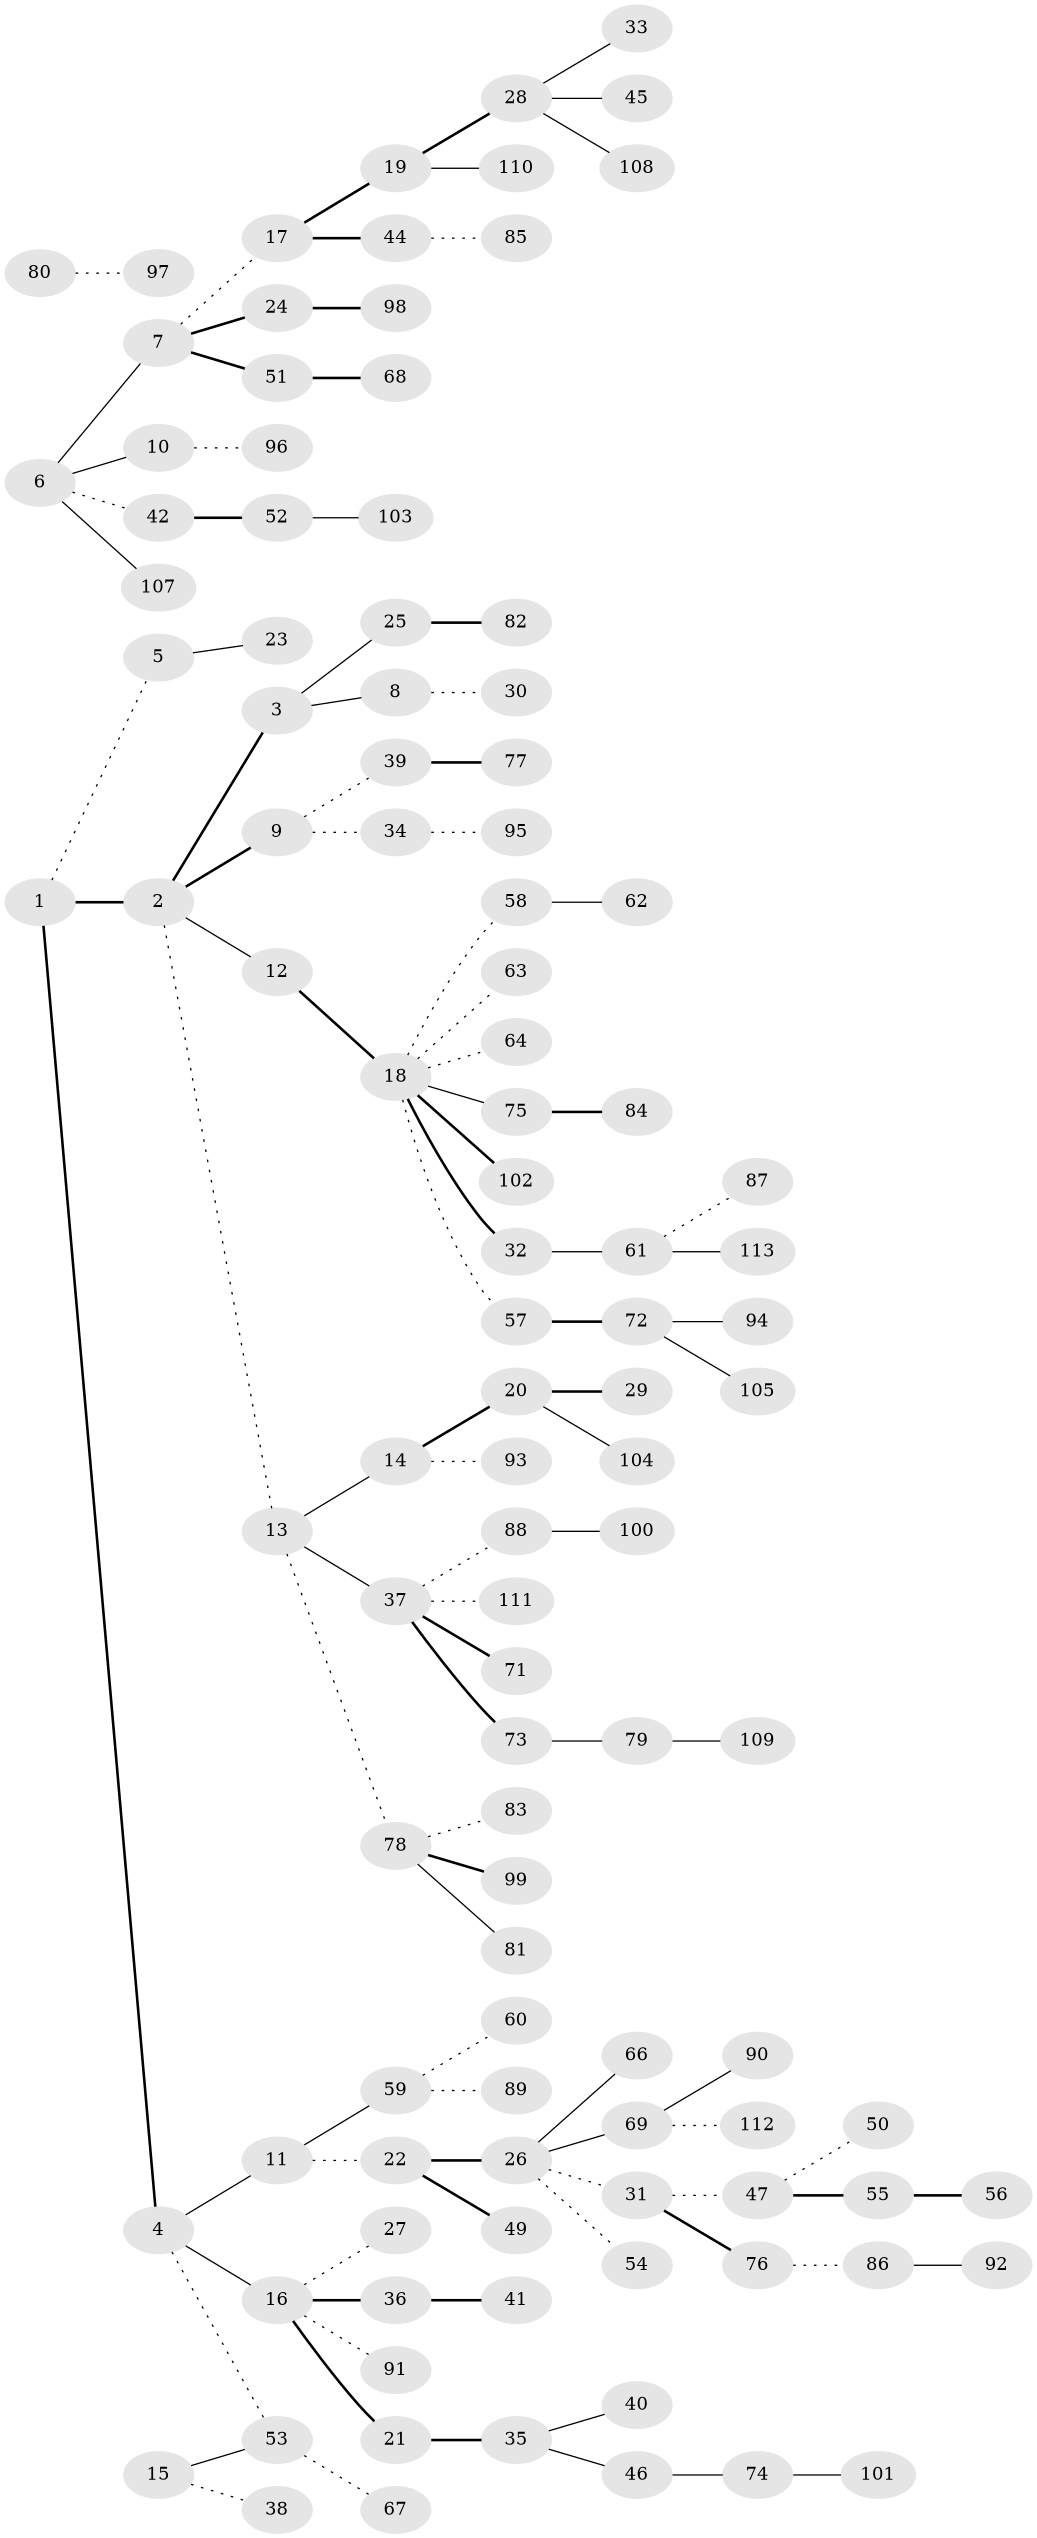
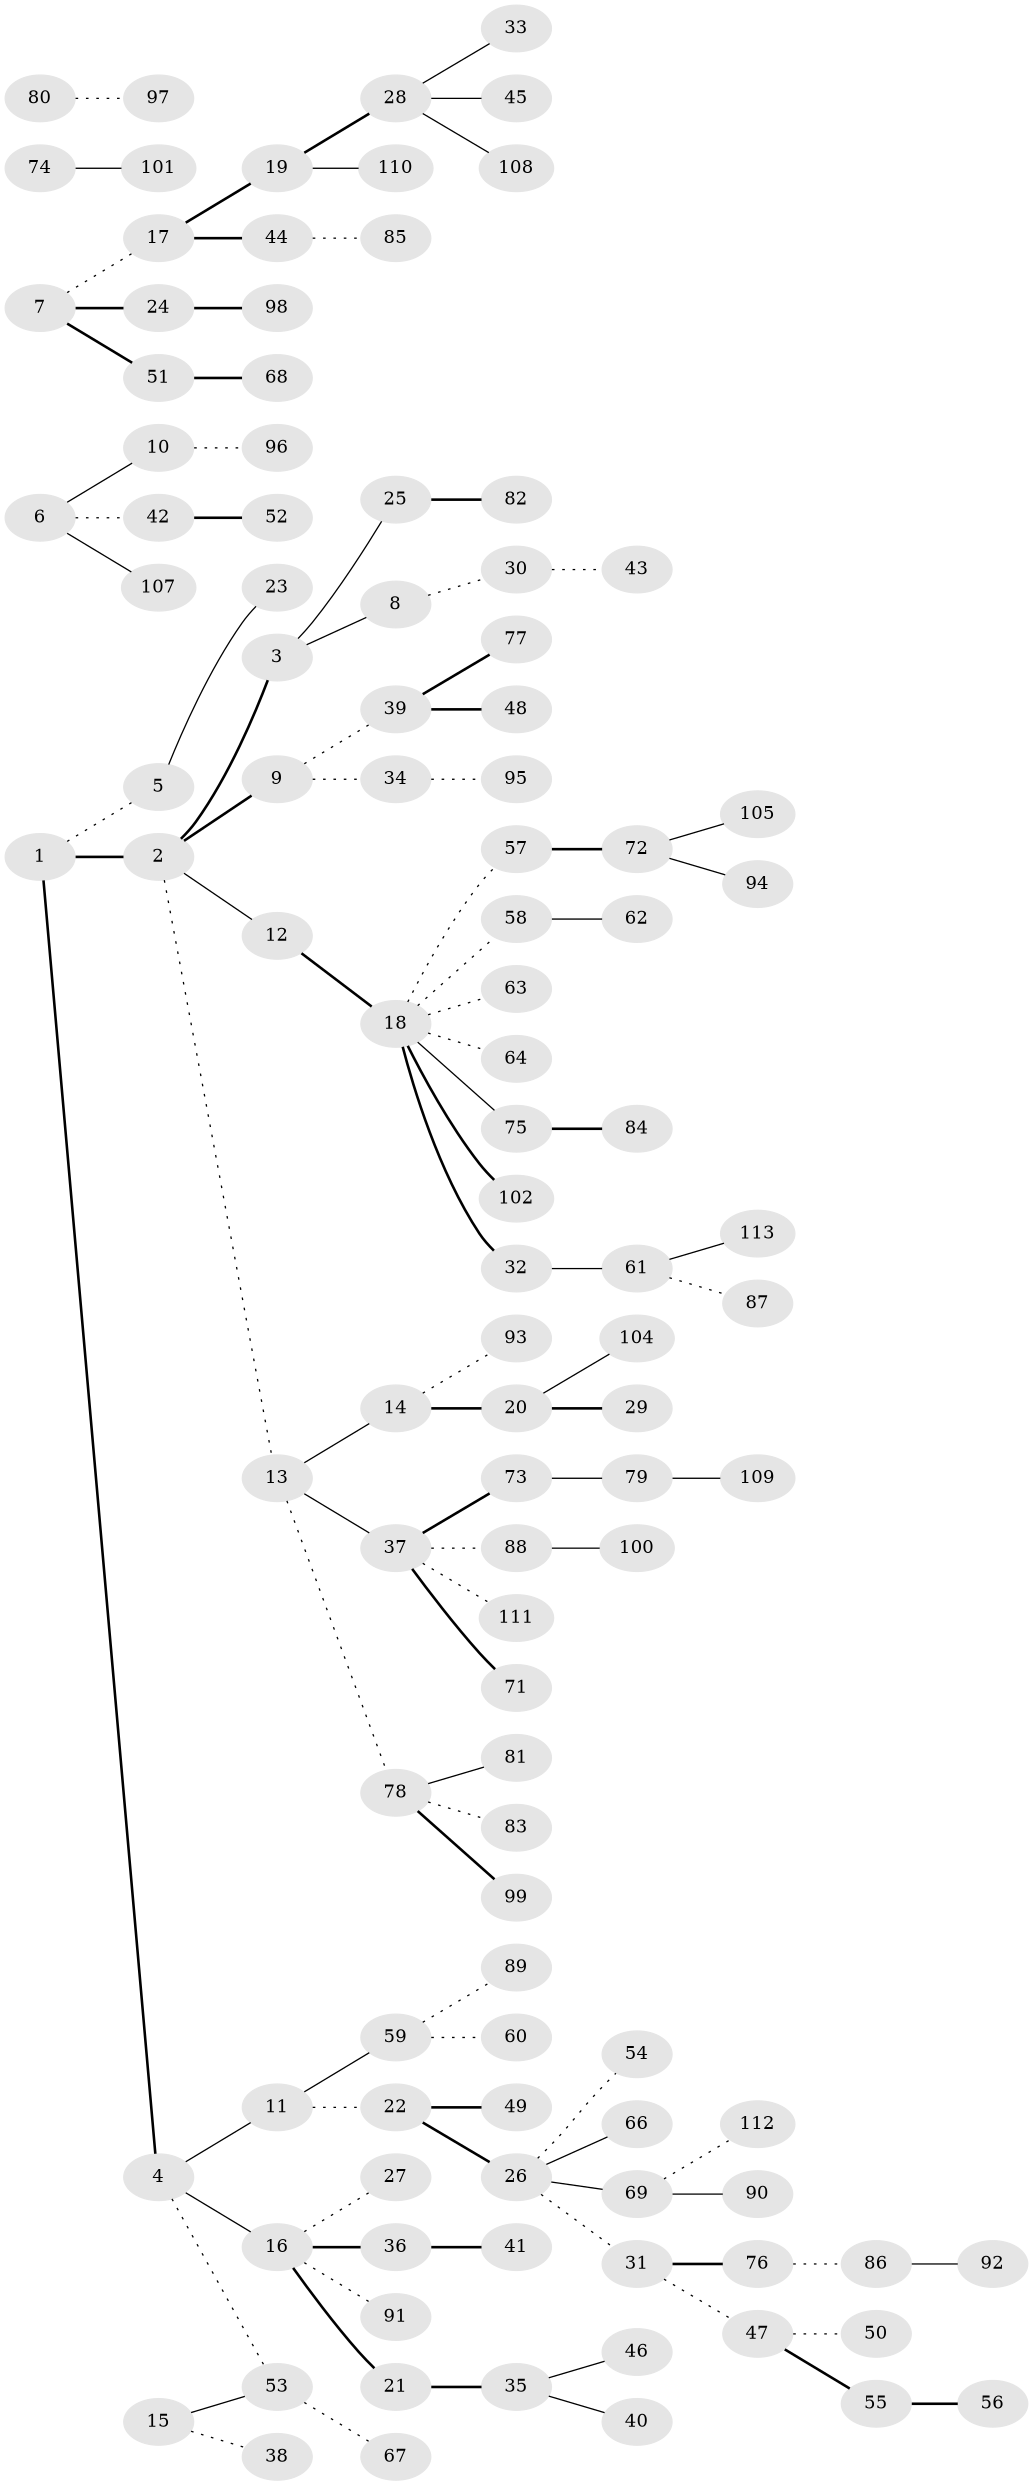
(99, 413) -> none
(396, 518) -> none
none -> (637, 570)
none -> (516, 709)
(698, 2475) -> none
